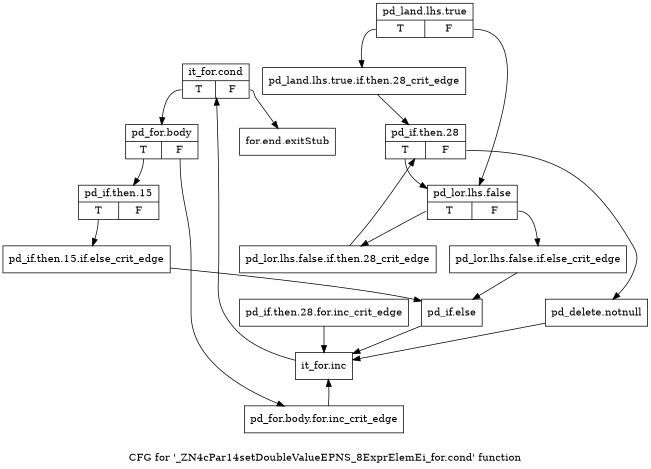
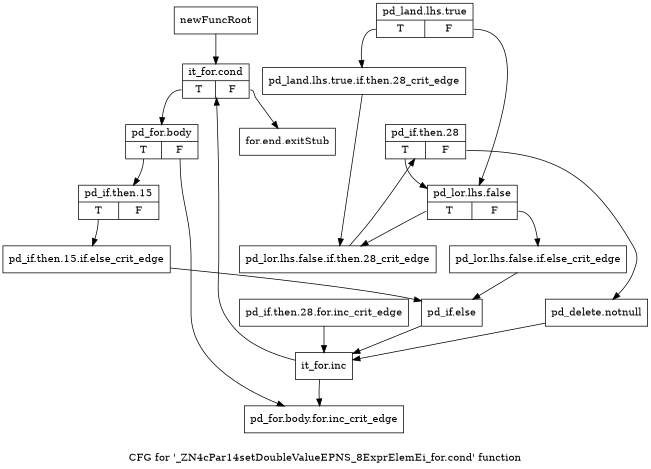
none -> (216, 20)
(390, 107) -> (352, 166)
(329, 396) -> (319, 389)
